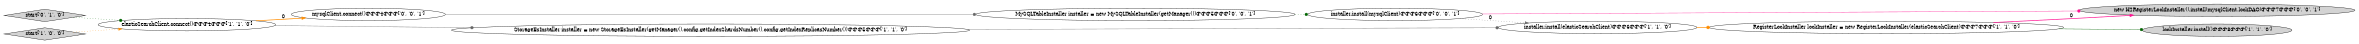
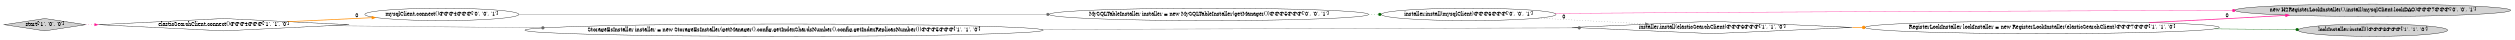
(45, 15) -> none
(187, 25) -> (224, 25)
(1598, 27) -> (1712, 27)
(96, 31) -> (90, 25)
